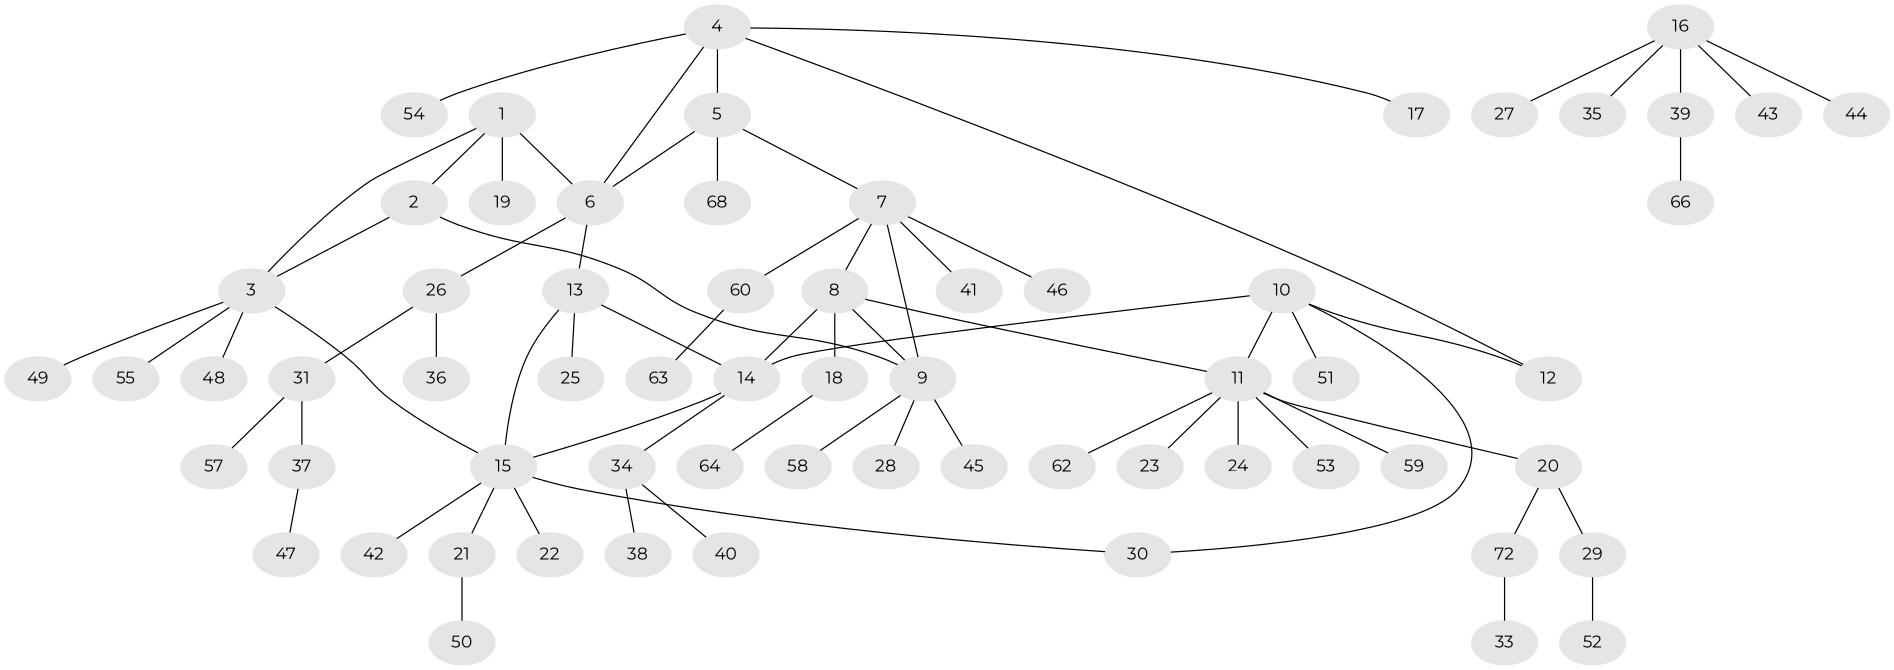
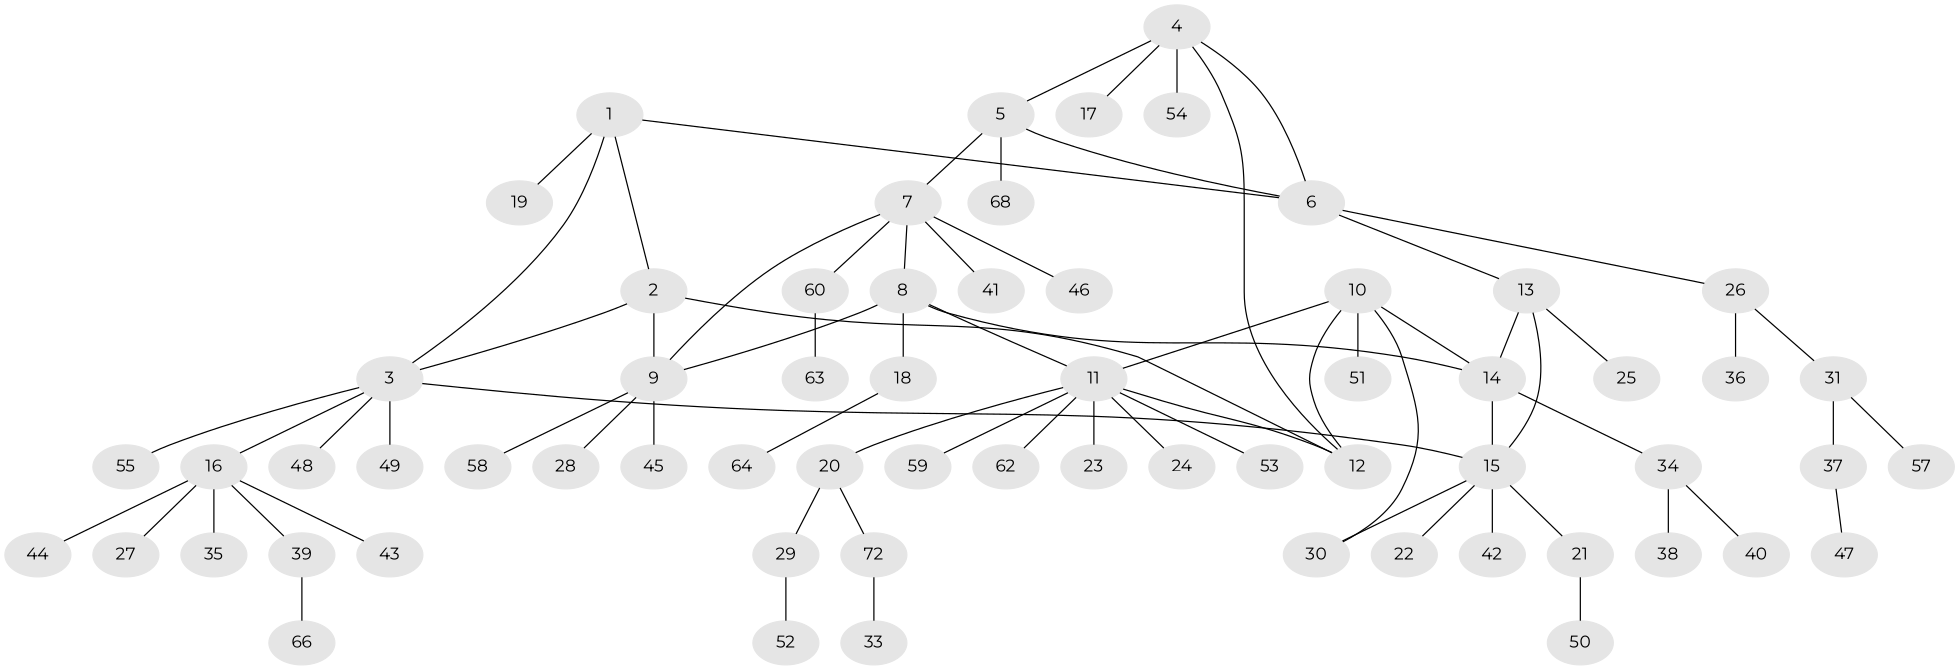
none -> (953, 326)
none -> (1223, 417)
none -> (302, 423)
